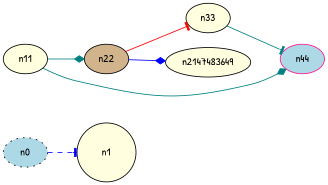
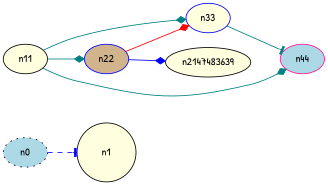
(208, 18) -> (208, 18)
none -> (108, 30)
(155, 39) -> (155, 39)
(107, 59) -> (107, 59)
(208, 62) -> (208, 62)
